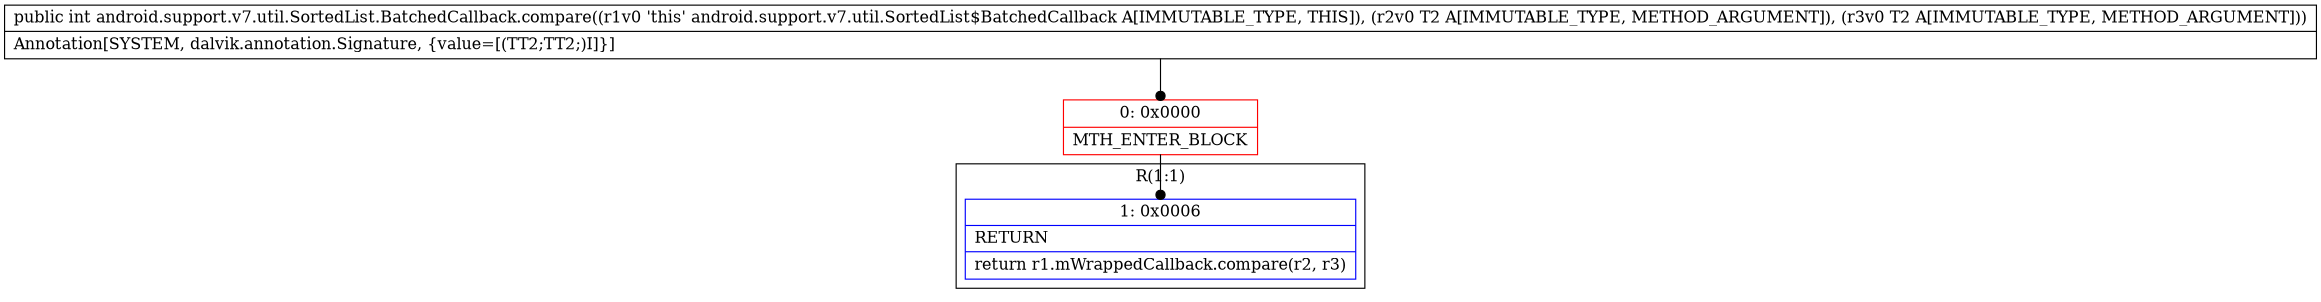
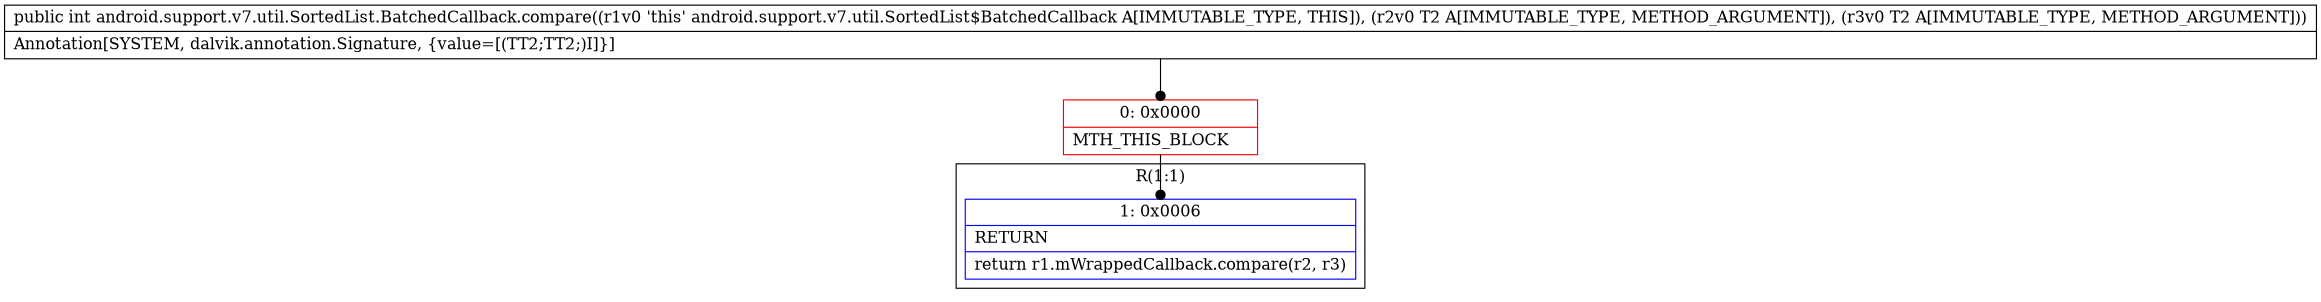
(1161, 140) -> (1151, 140)
